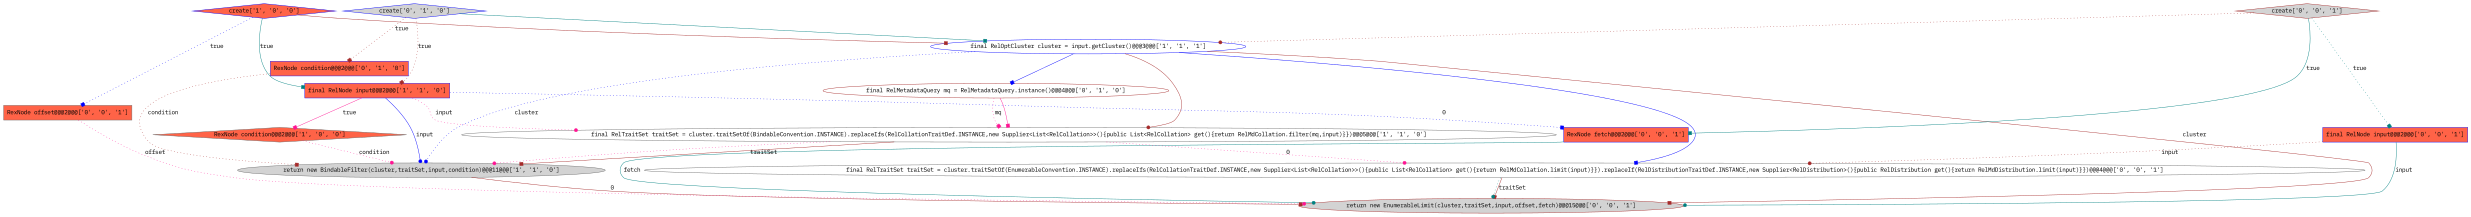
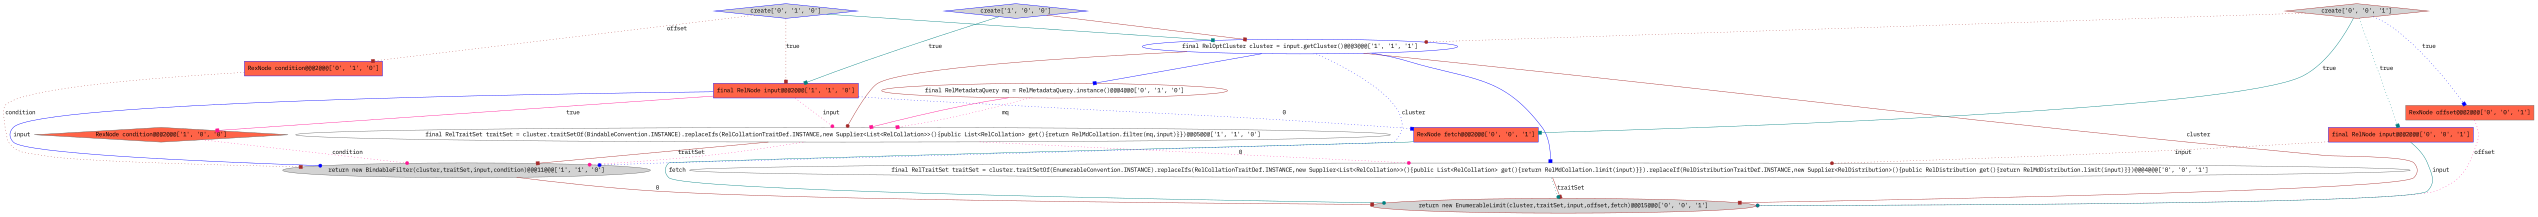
(264, 11) -> (1016, 11)
(402, 29) -> (677, 29)
(169, 60) -> (2423, 54)
